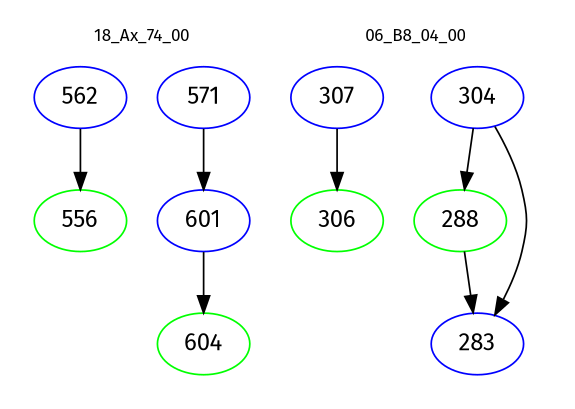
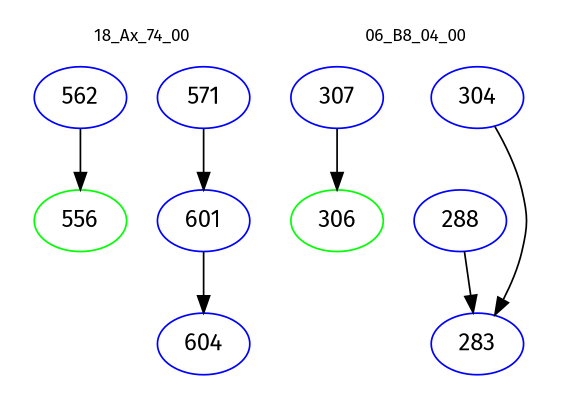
(470, 150) -> none
(460, 221) -> (460, 221)
(204, 344) -> (204, 344)
